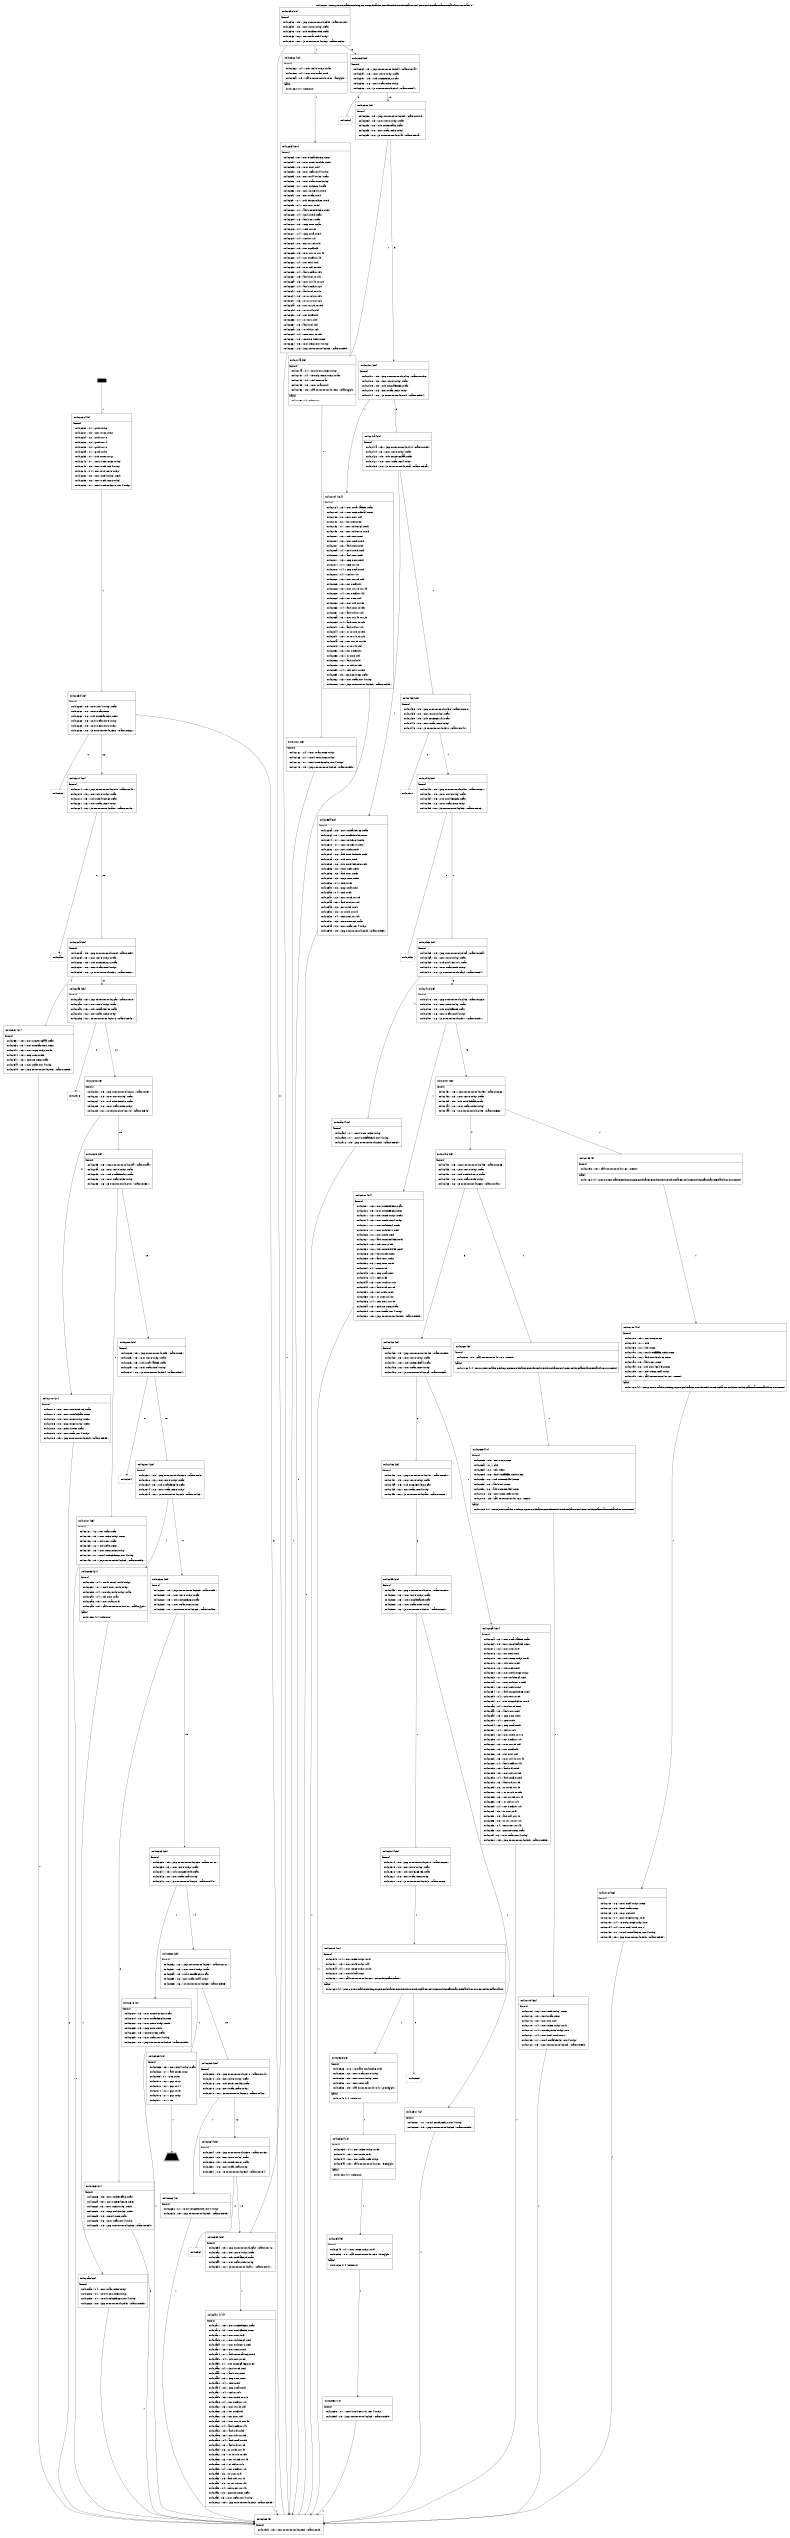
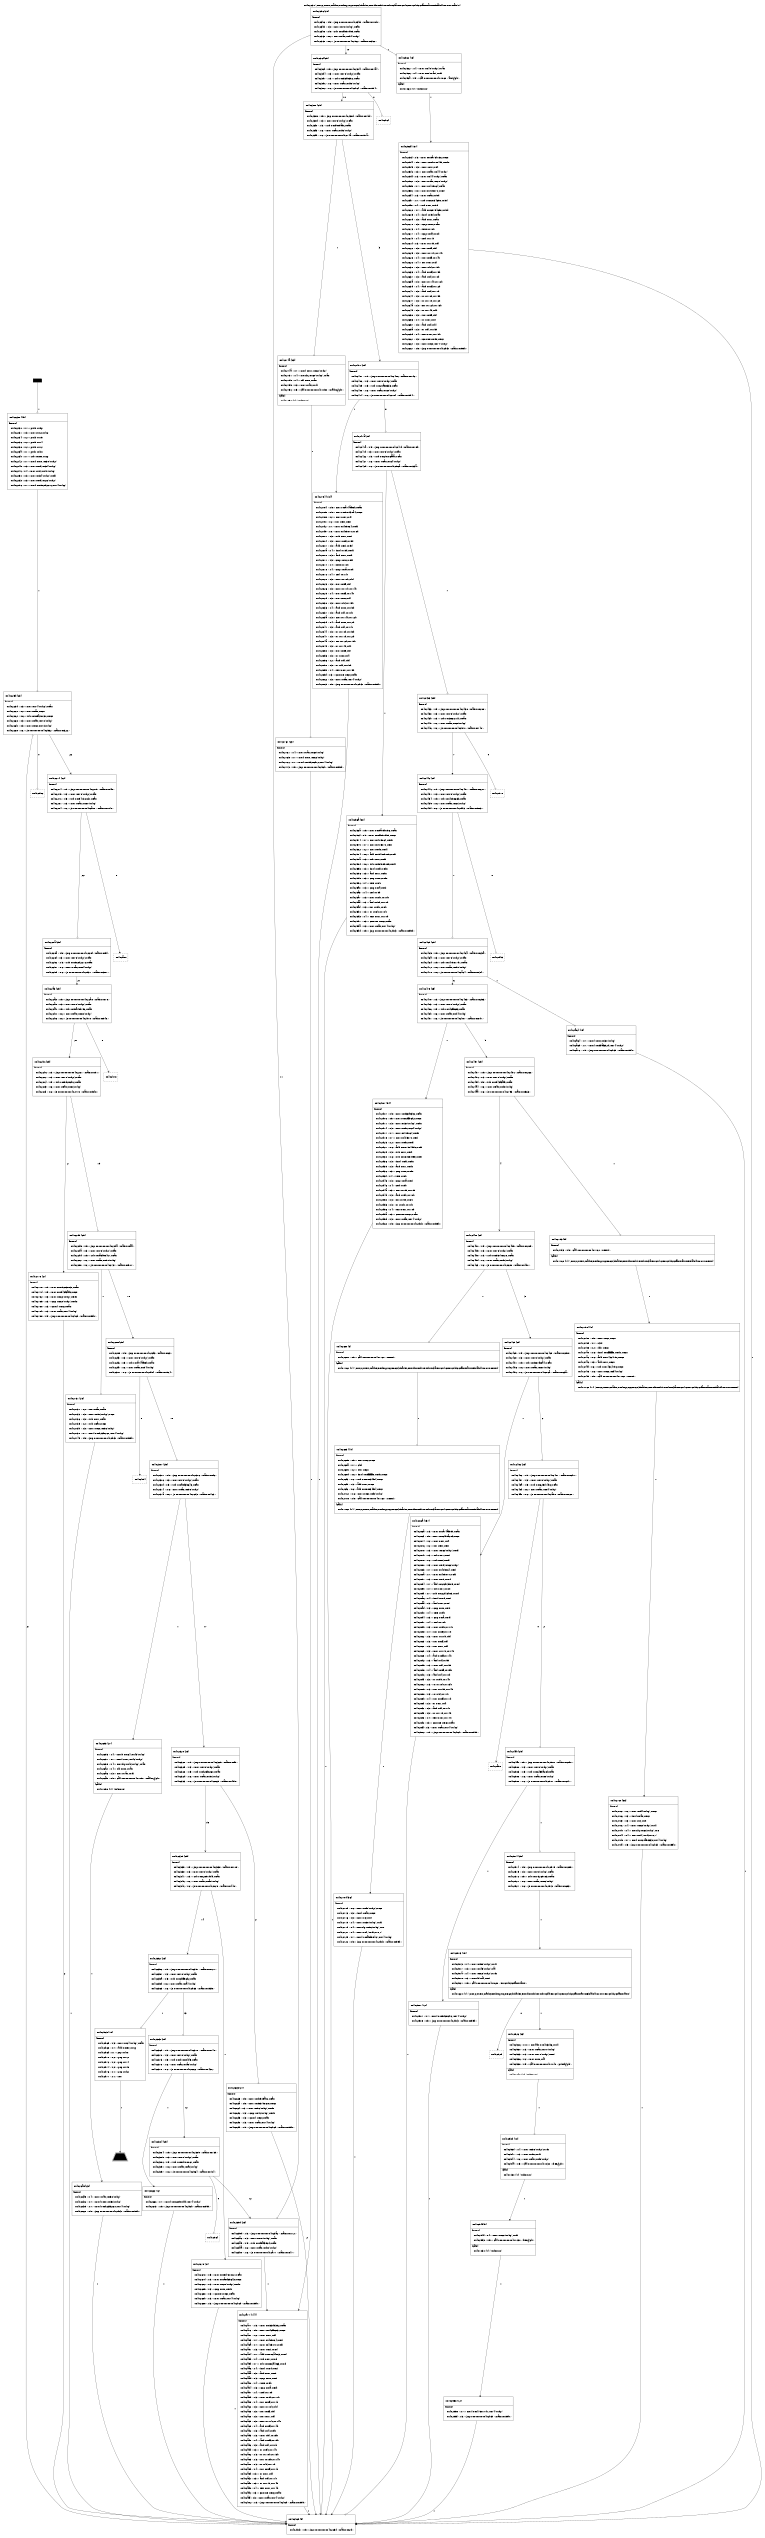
(39, 1050) -> none
(292, 1641) -> (310, 1541)
none -> (495, 1767)
